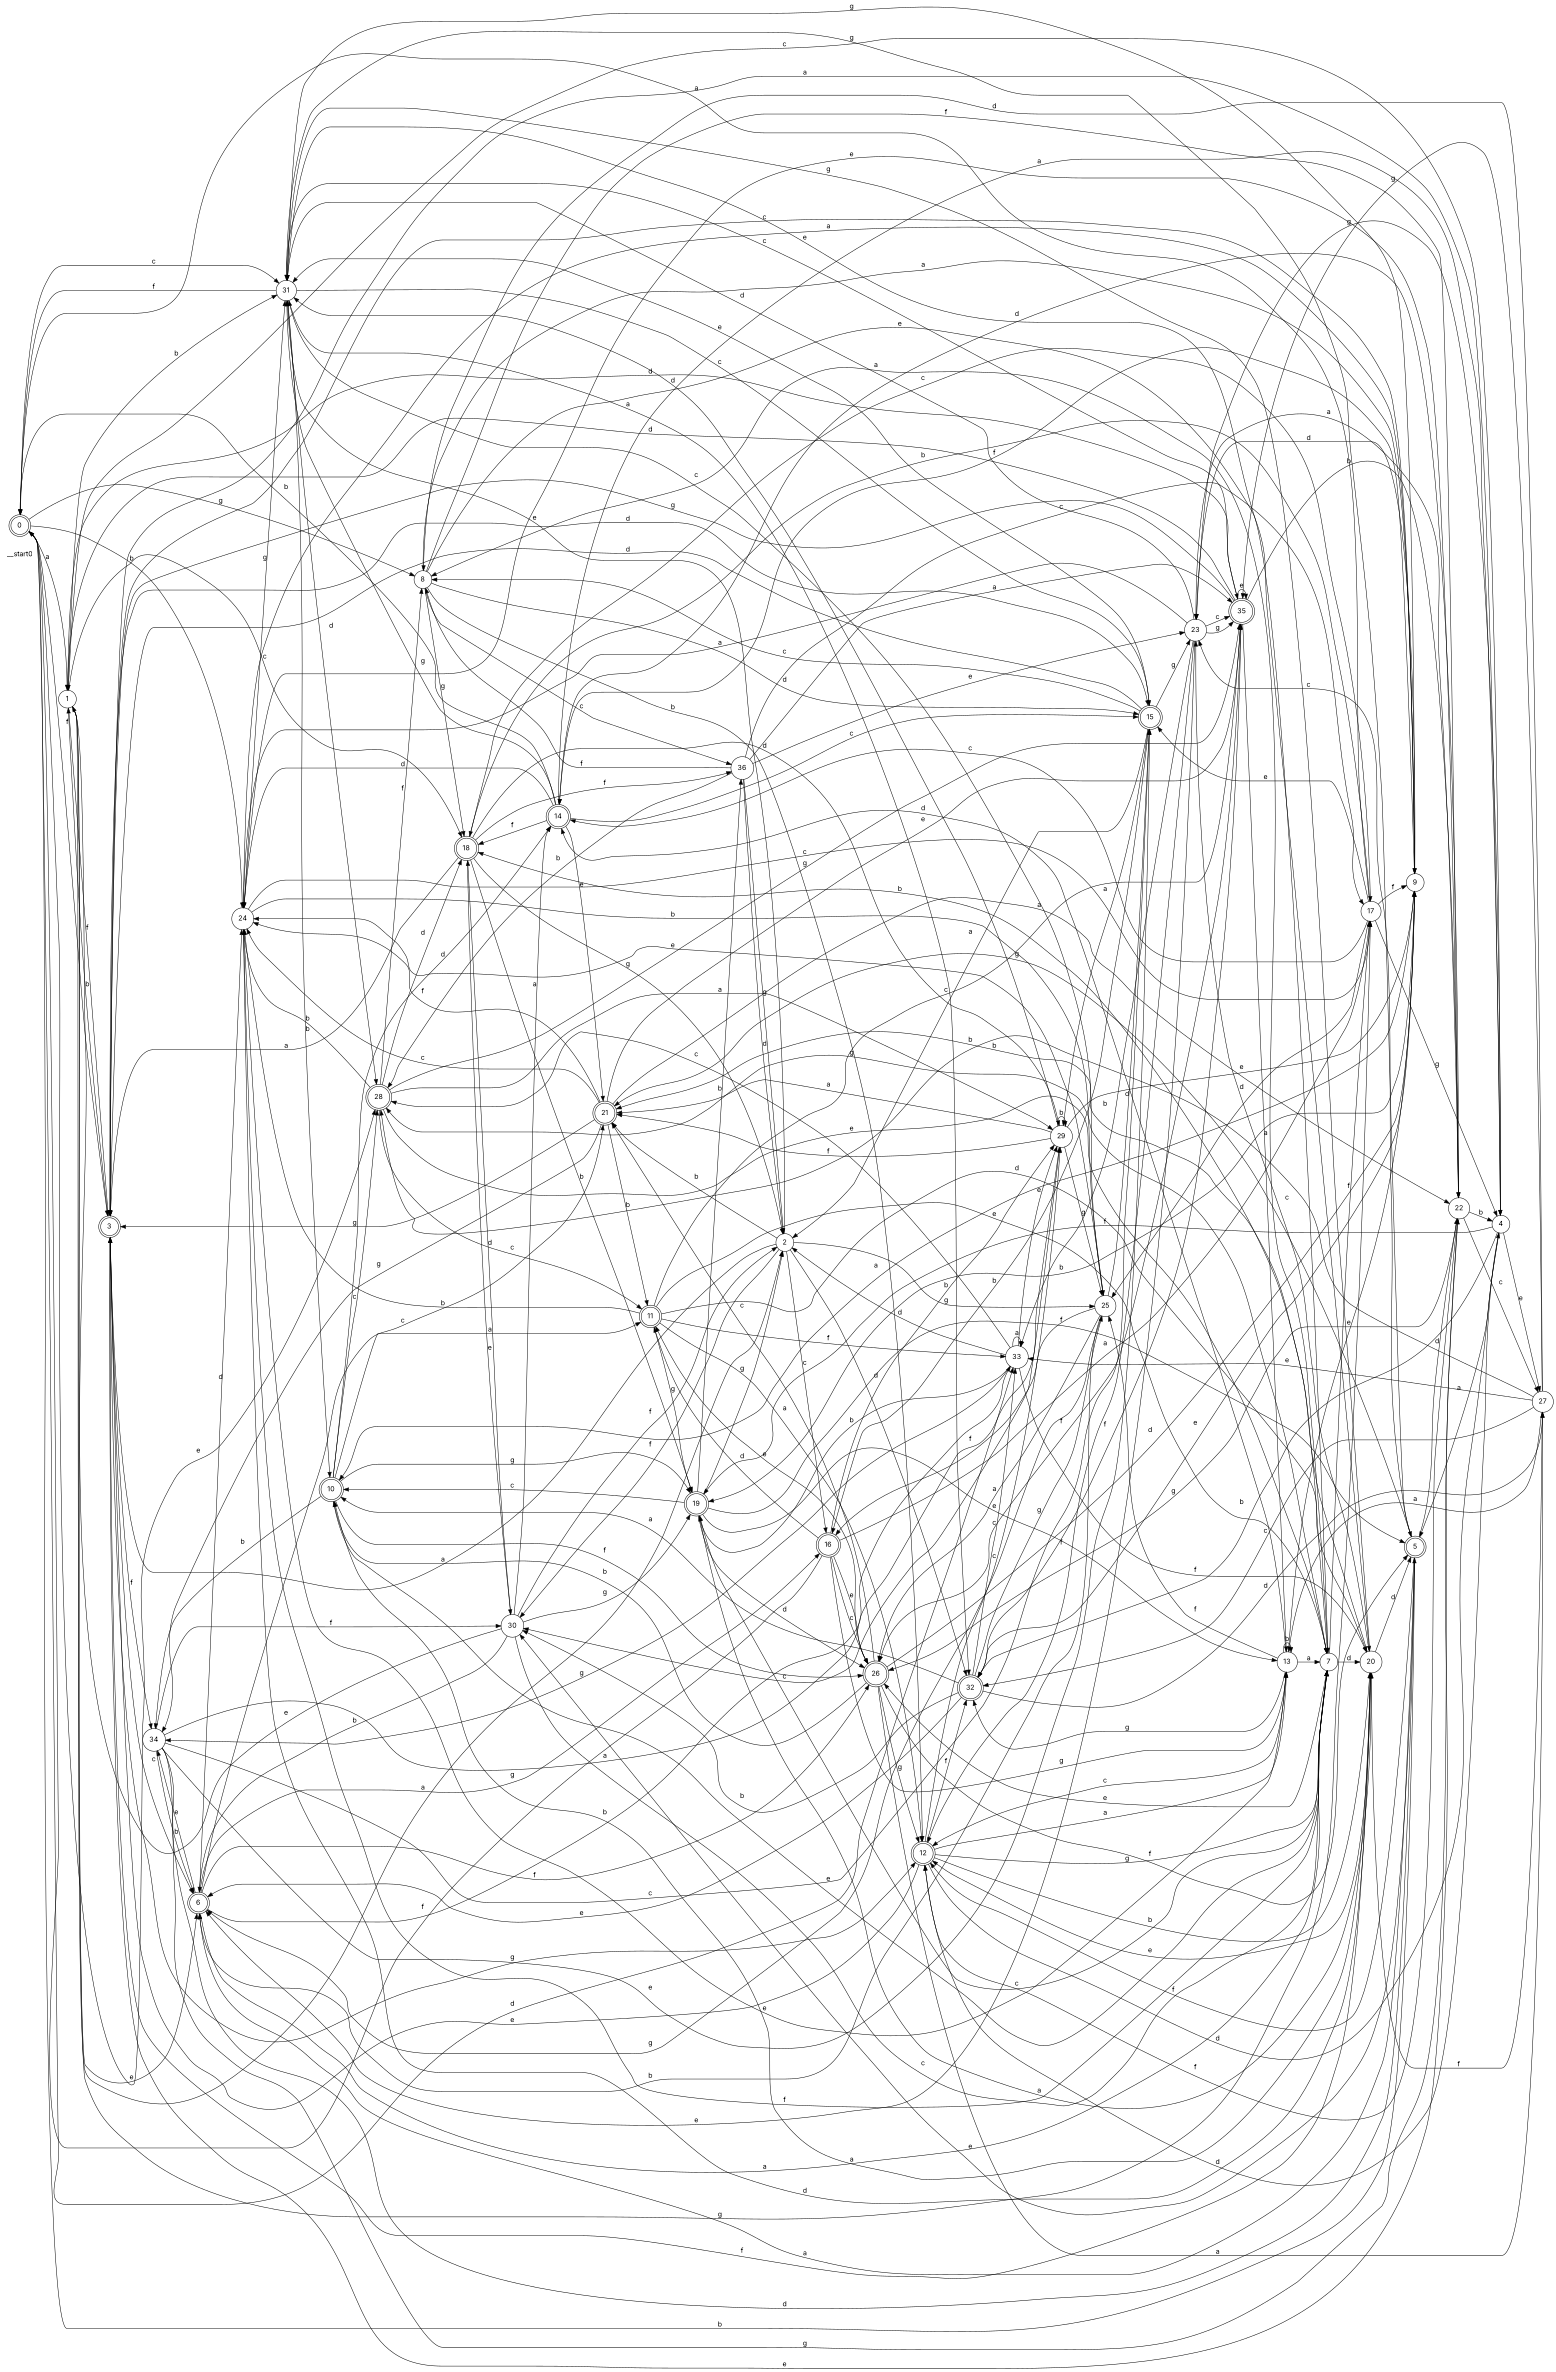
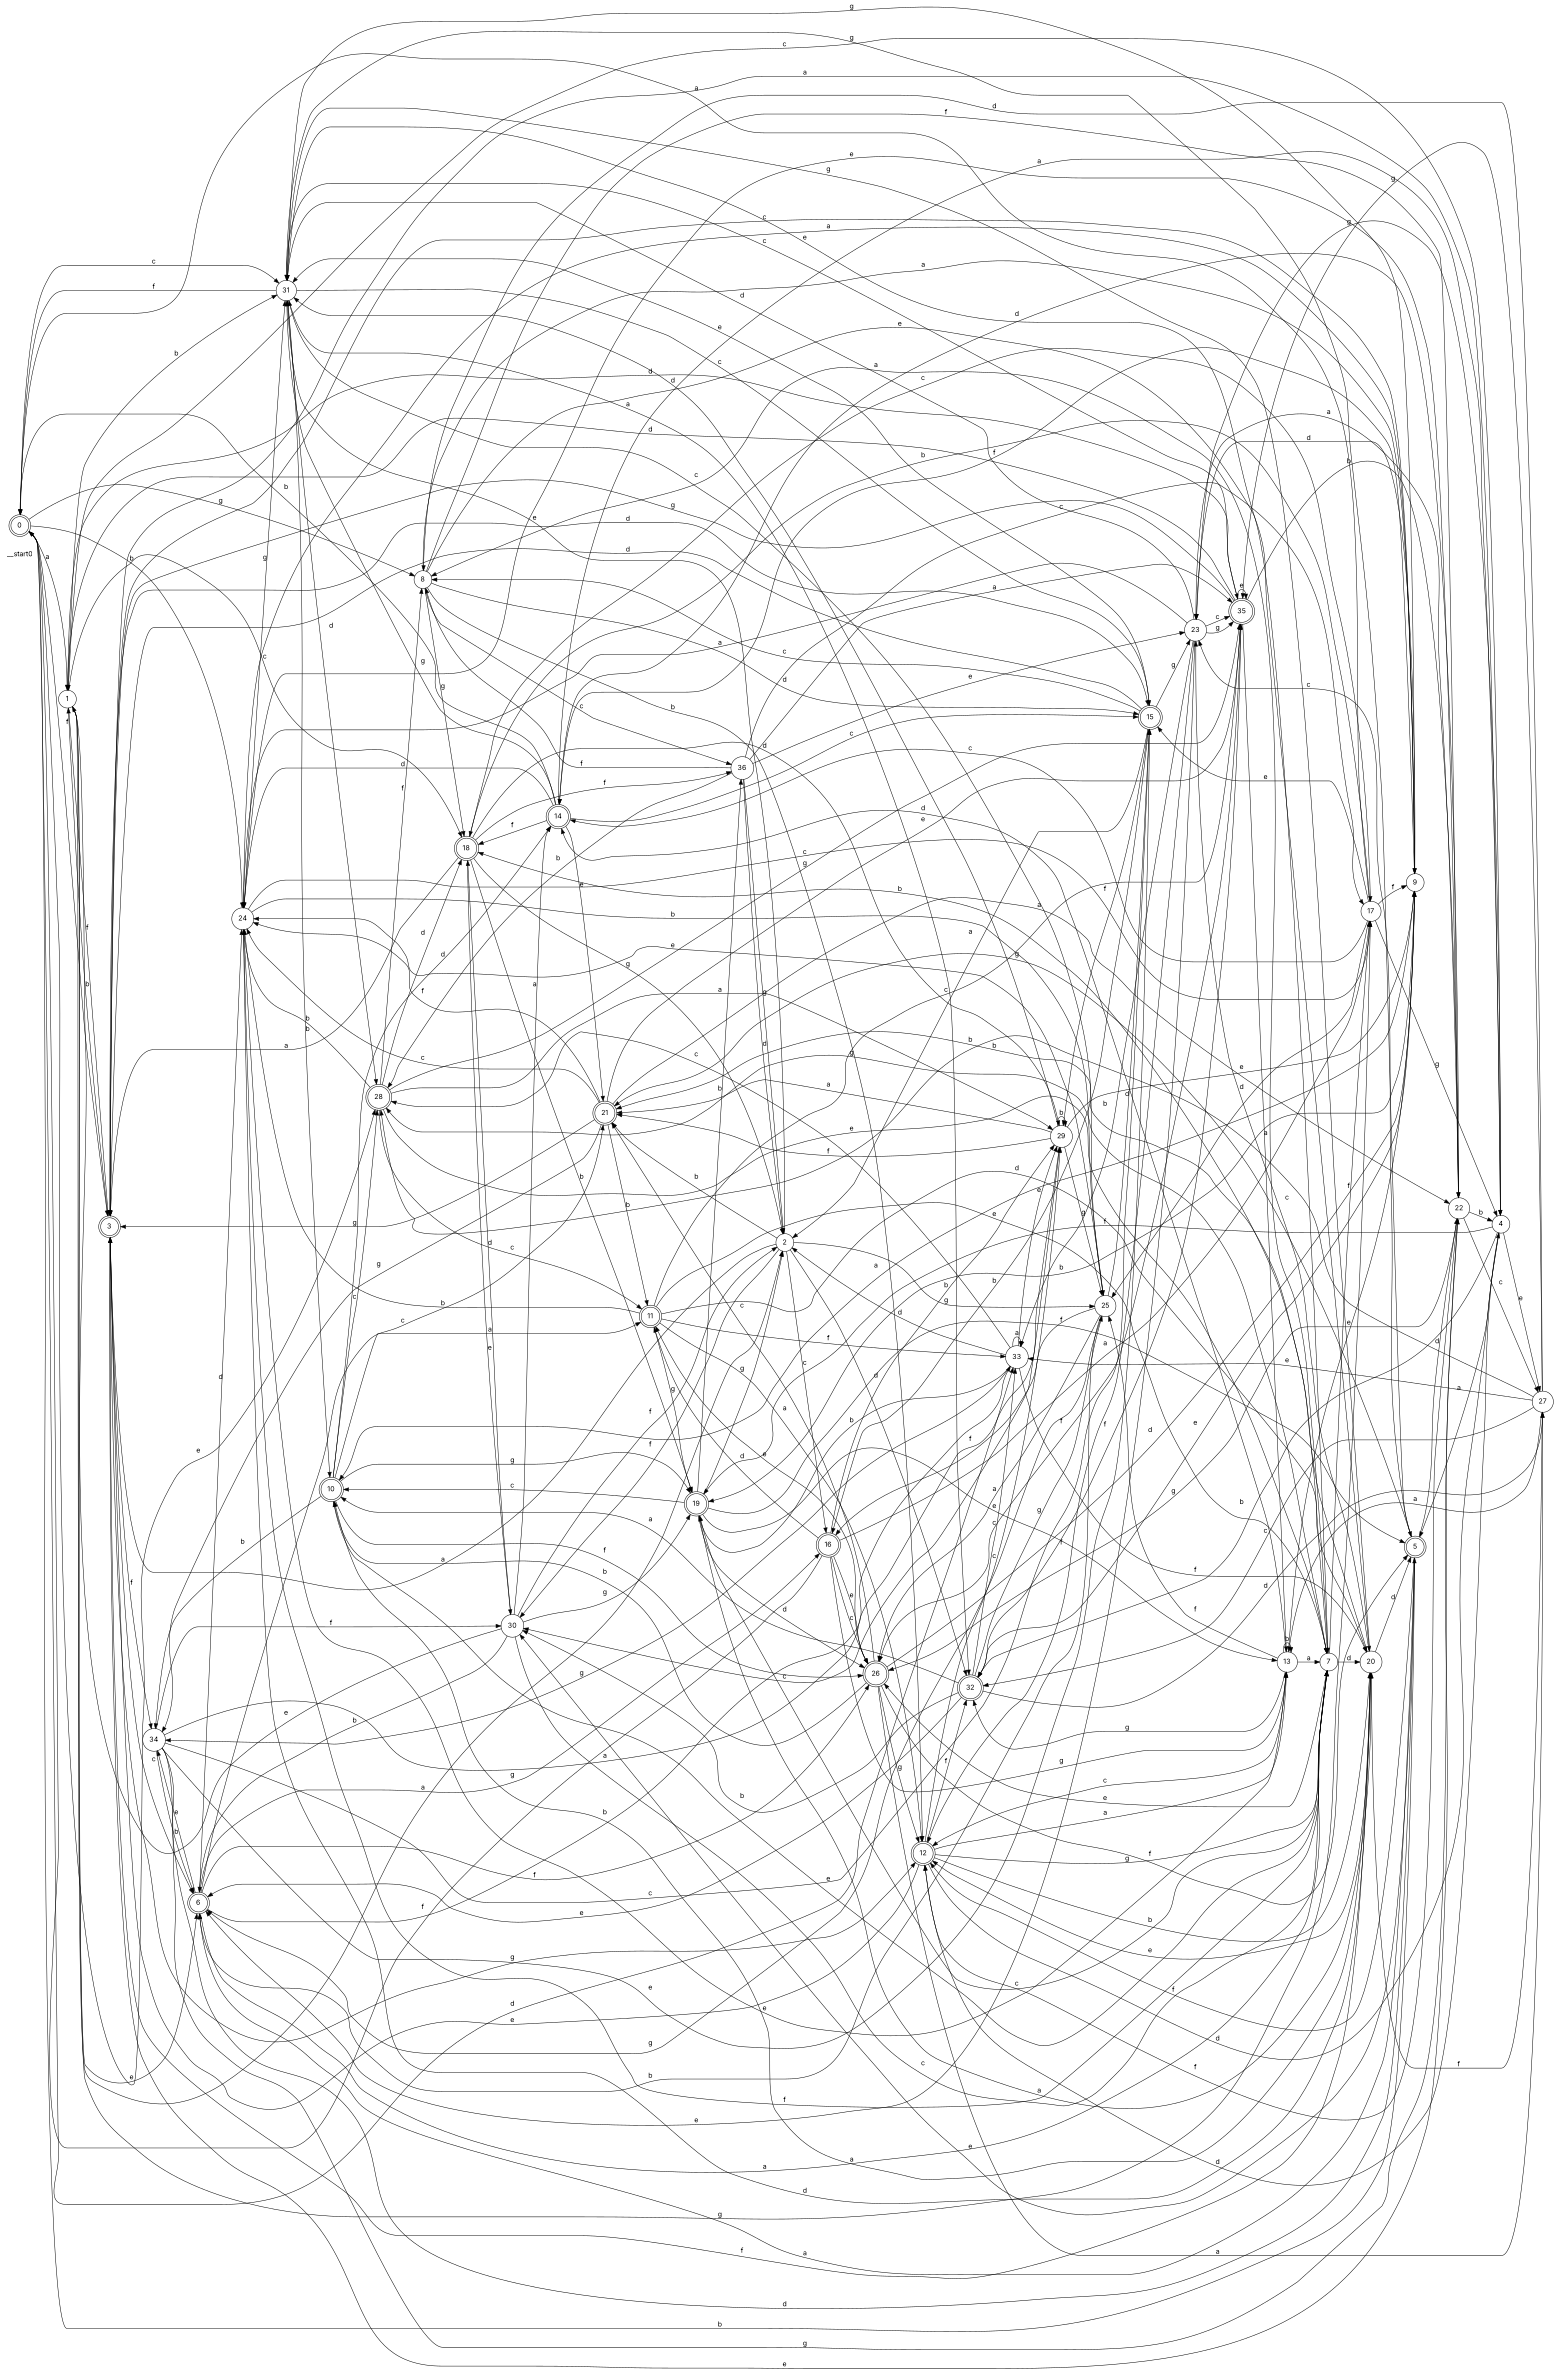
(1105, 889) -> (1105, 889)
